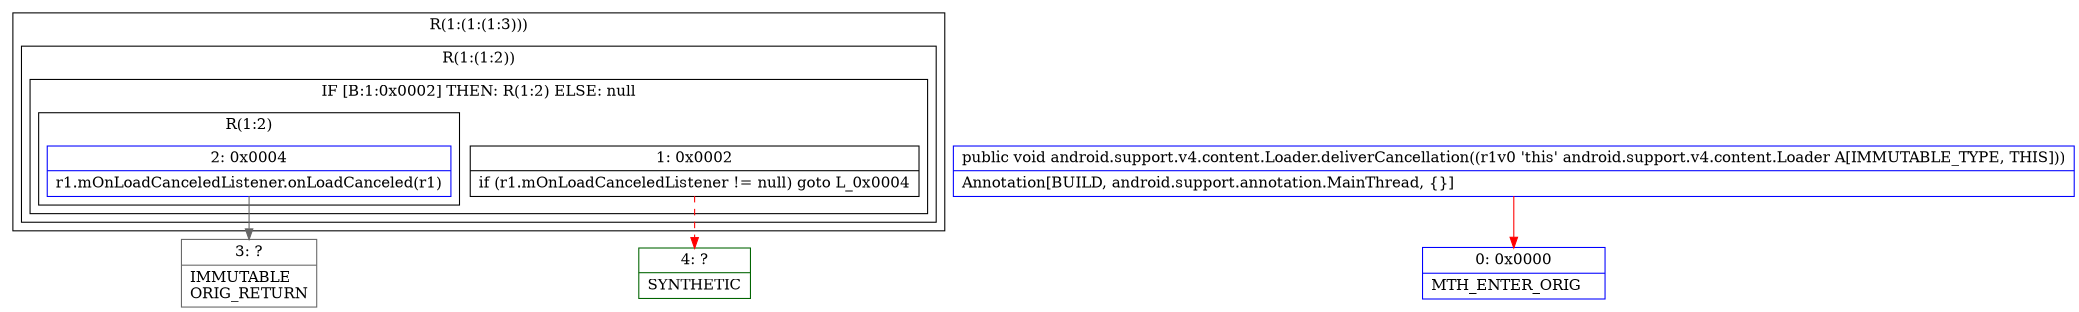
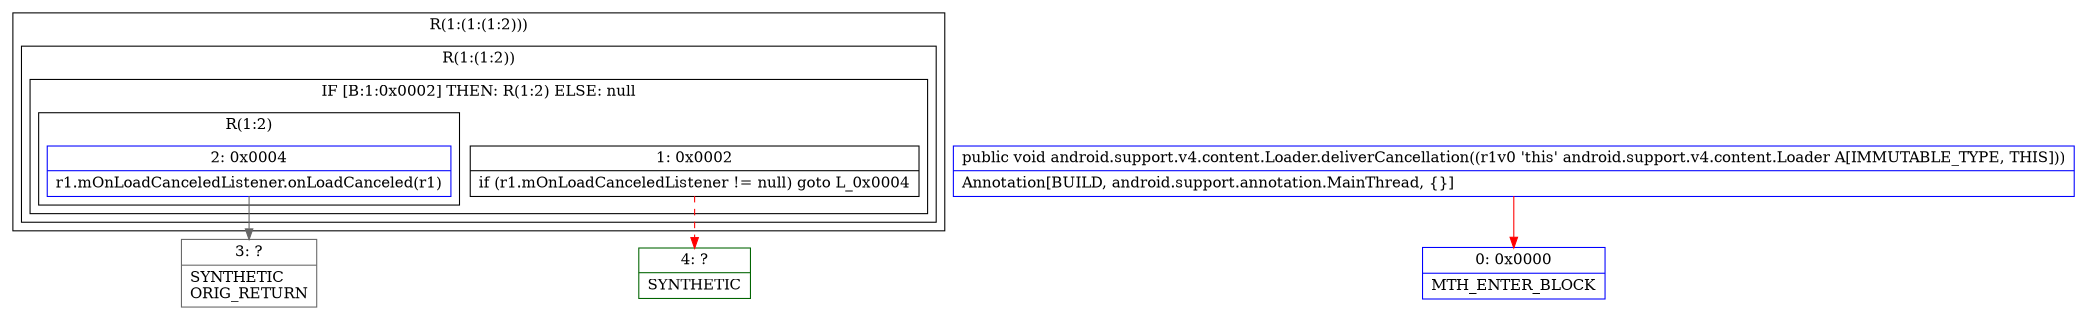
(479, 25) -> (479, 25)
(240, 278) -> (237, 278)
(1506, 286) -> (1514, 286)
